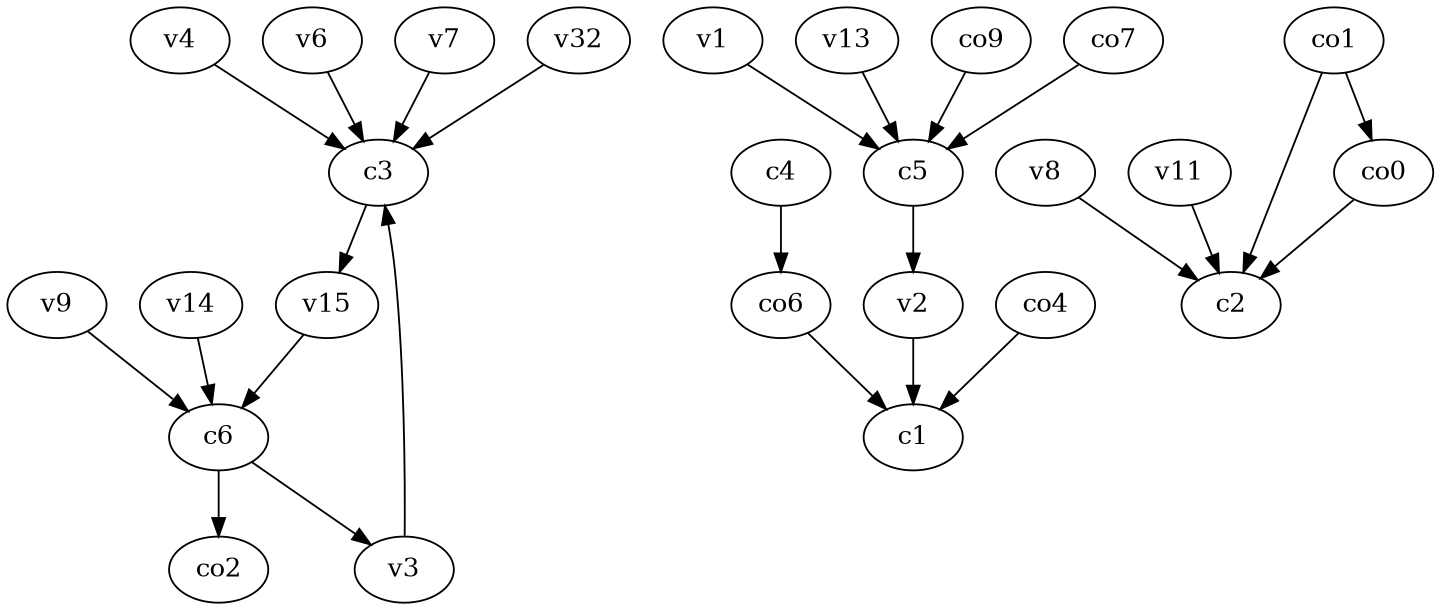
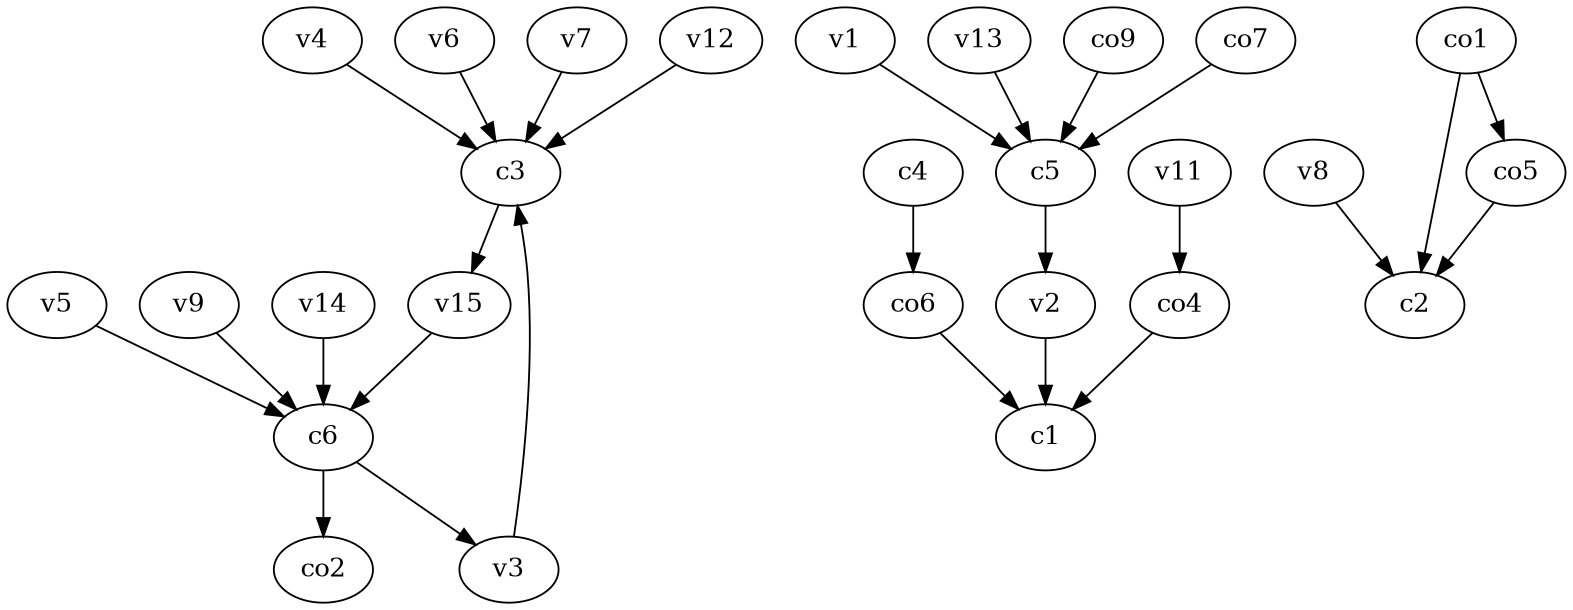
(579, 40) -> (711, 40)
(1384, 173) -> (1516, 173)
(1202, 230) -> (1180, 230)
none -> (57, 305)
